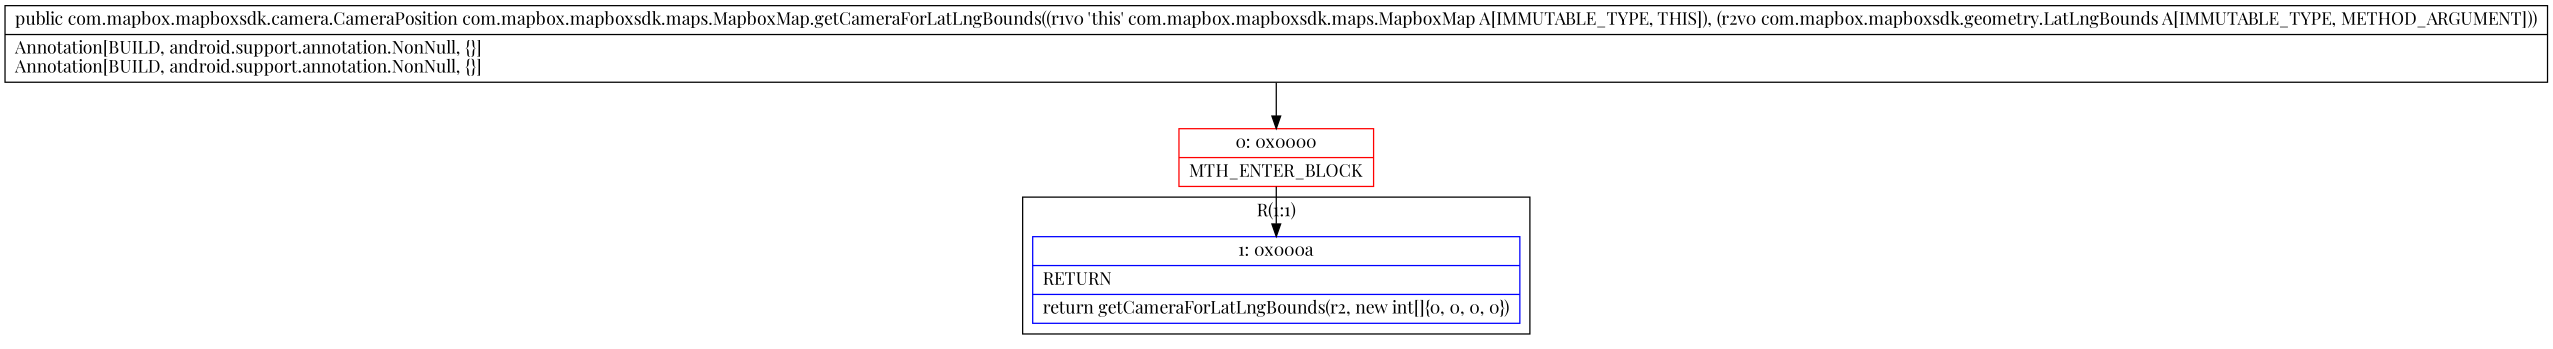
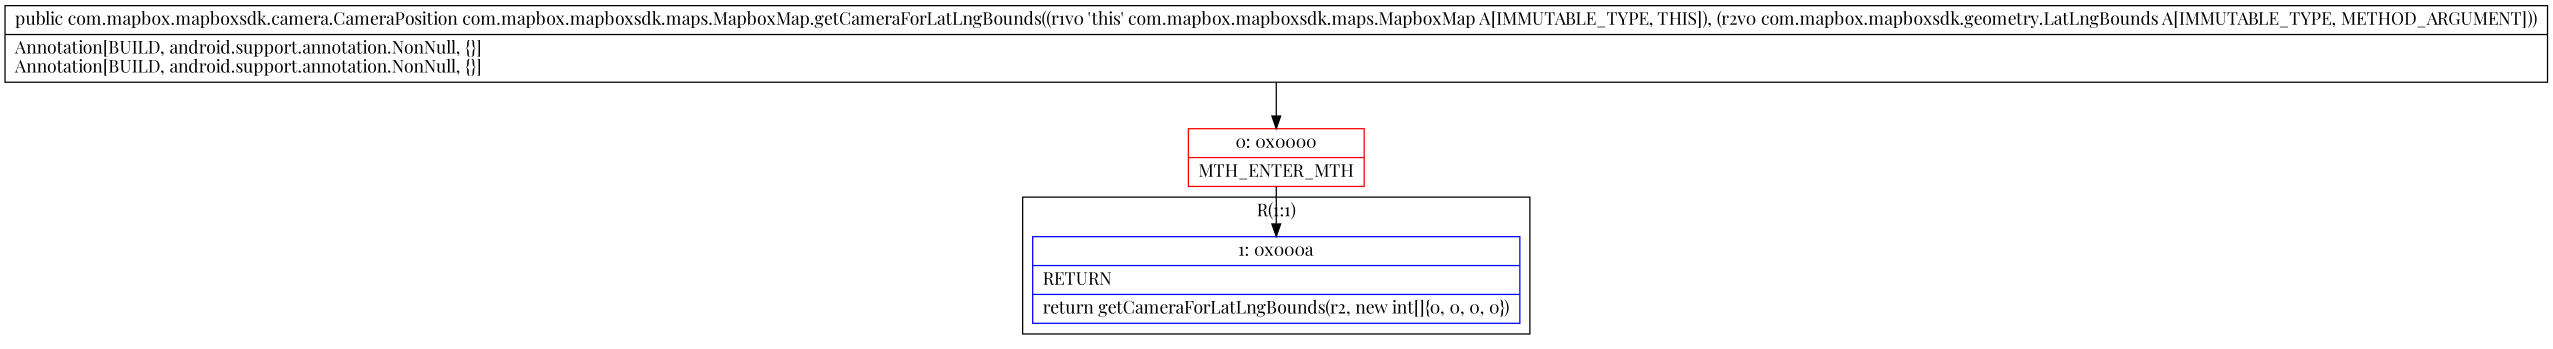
(1276, 171) -> (1276, 171)
